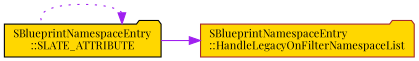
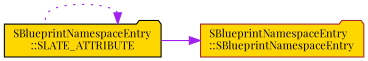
(307, 41) -> (282, 41)
